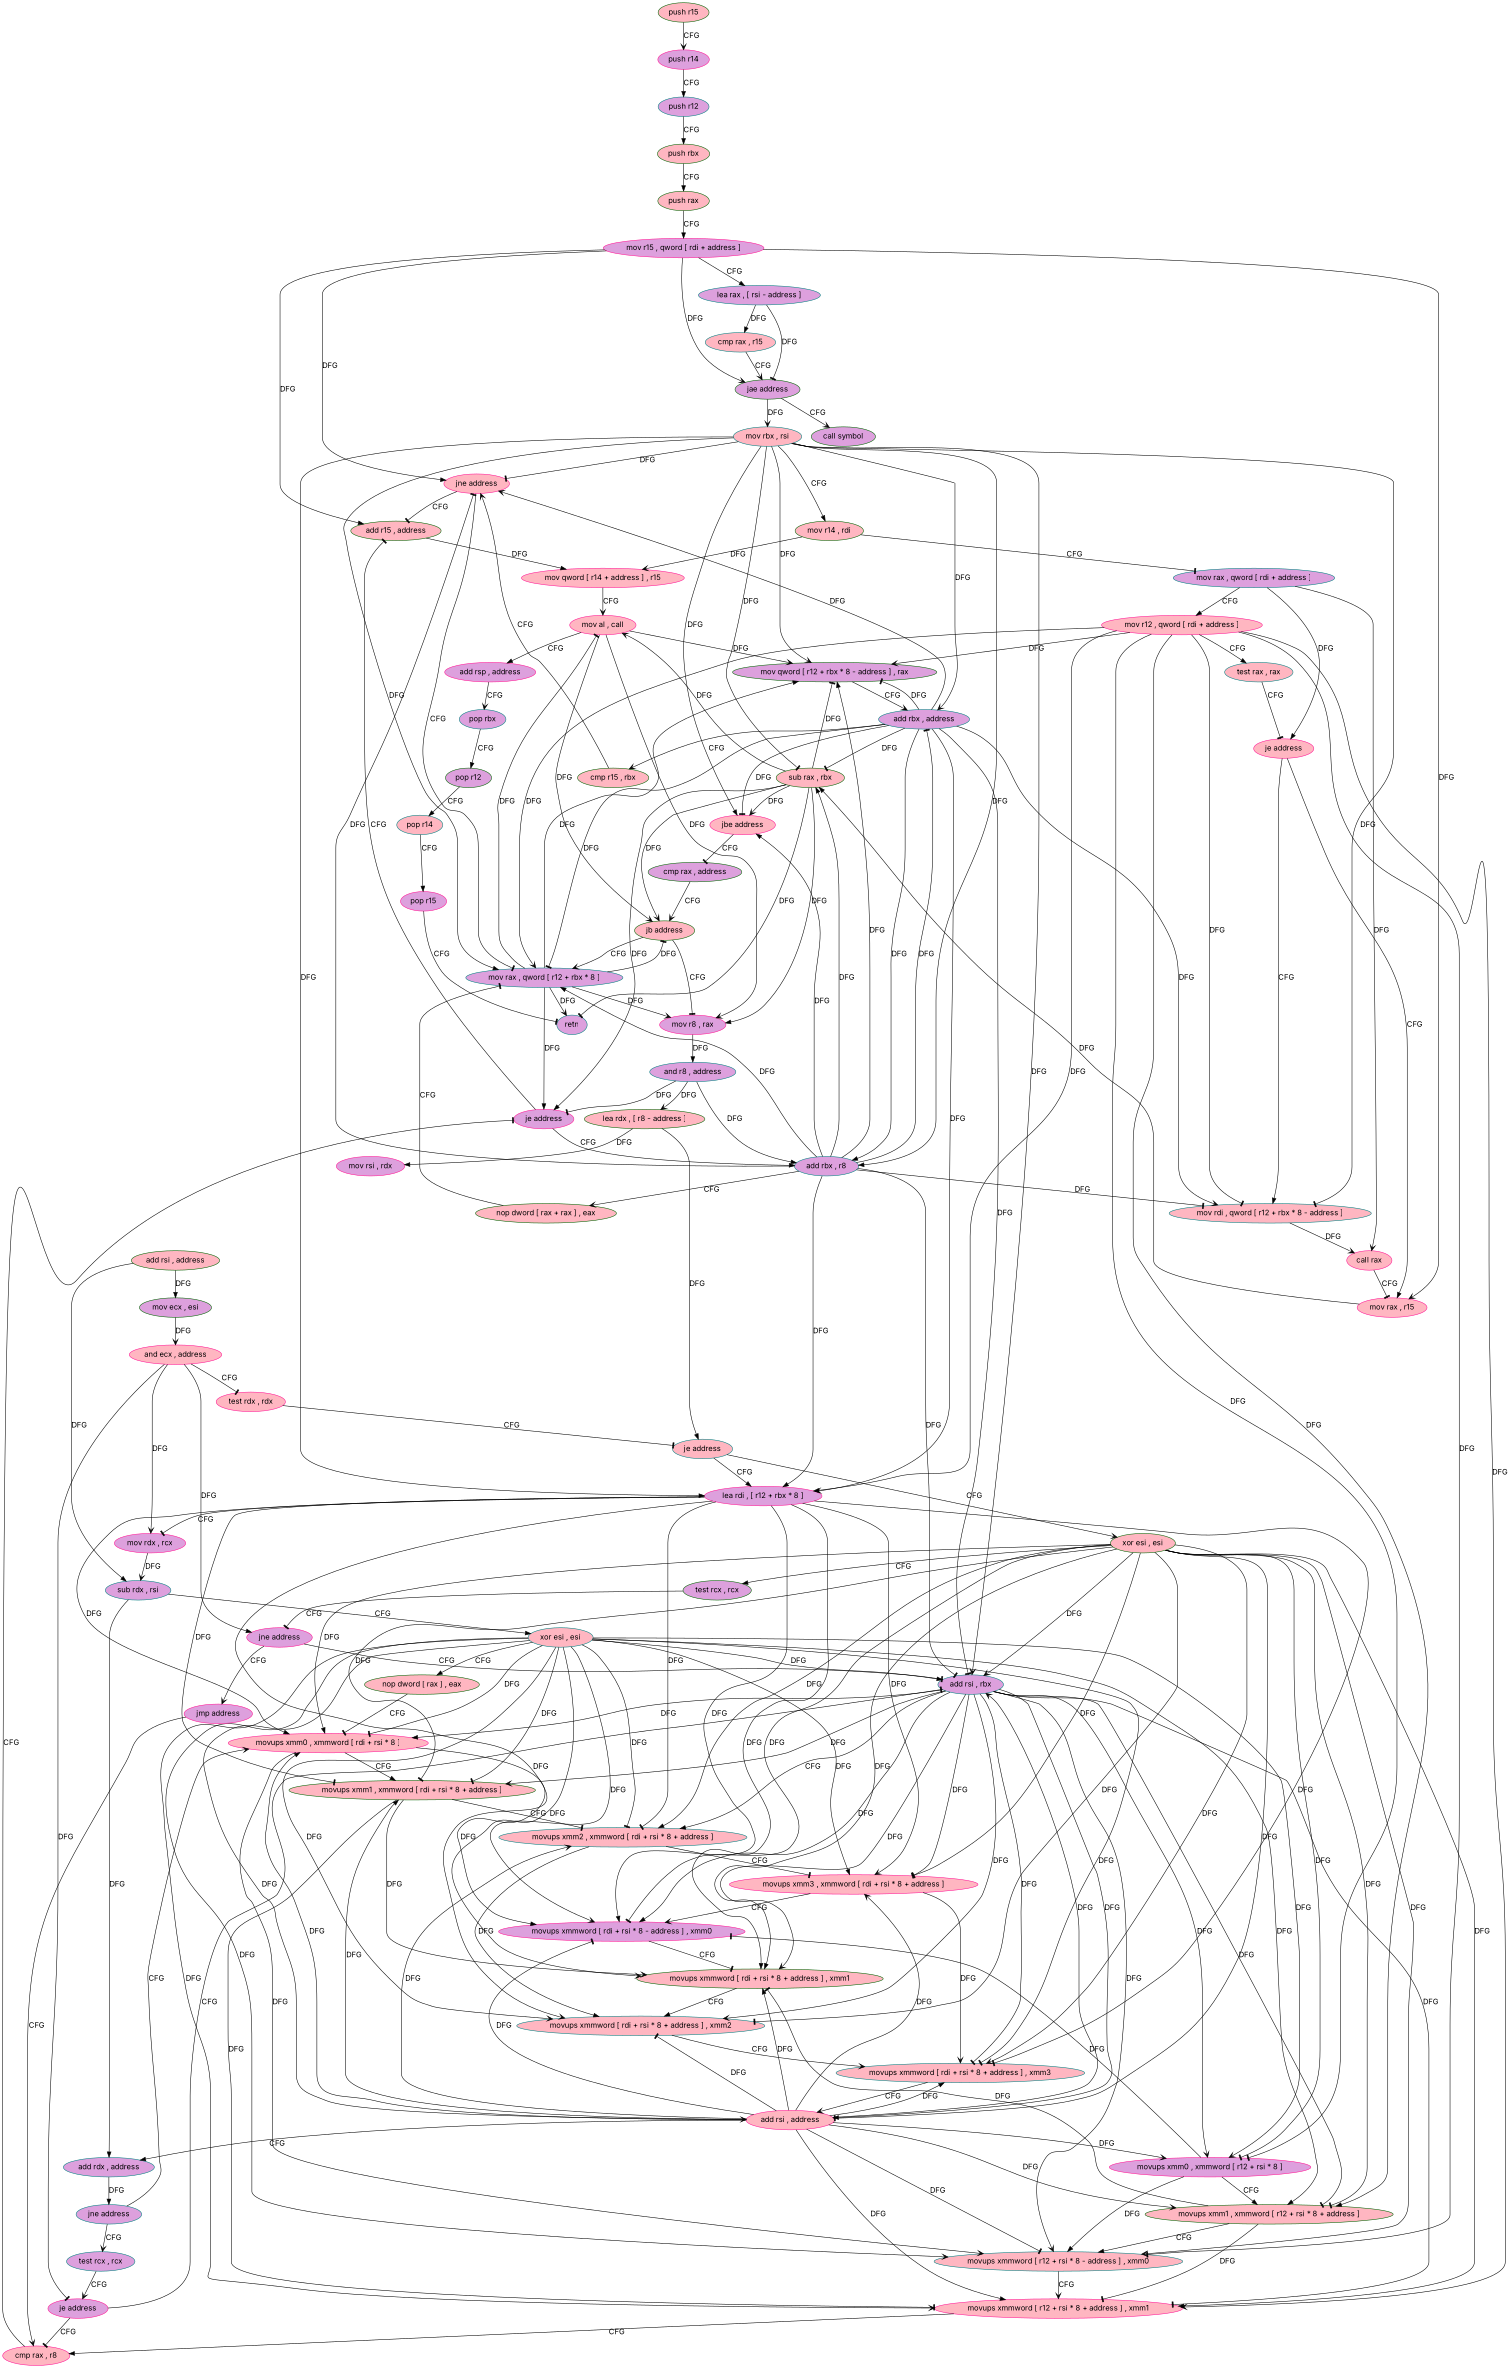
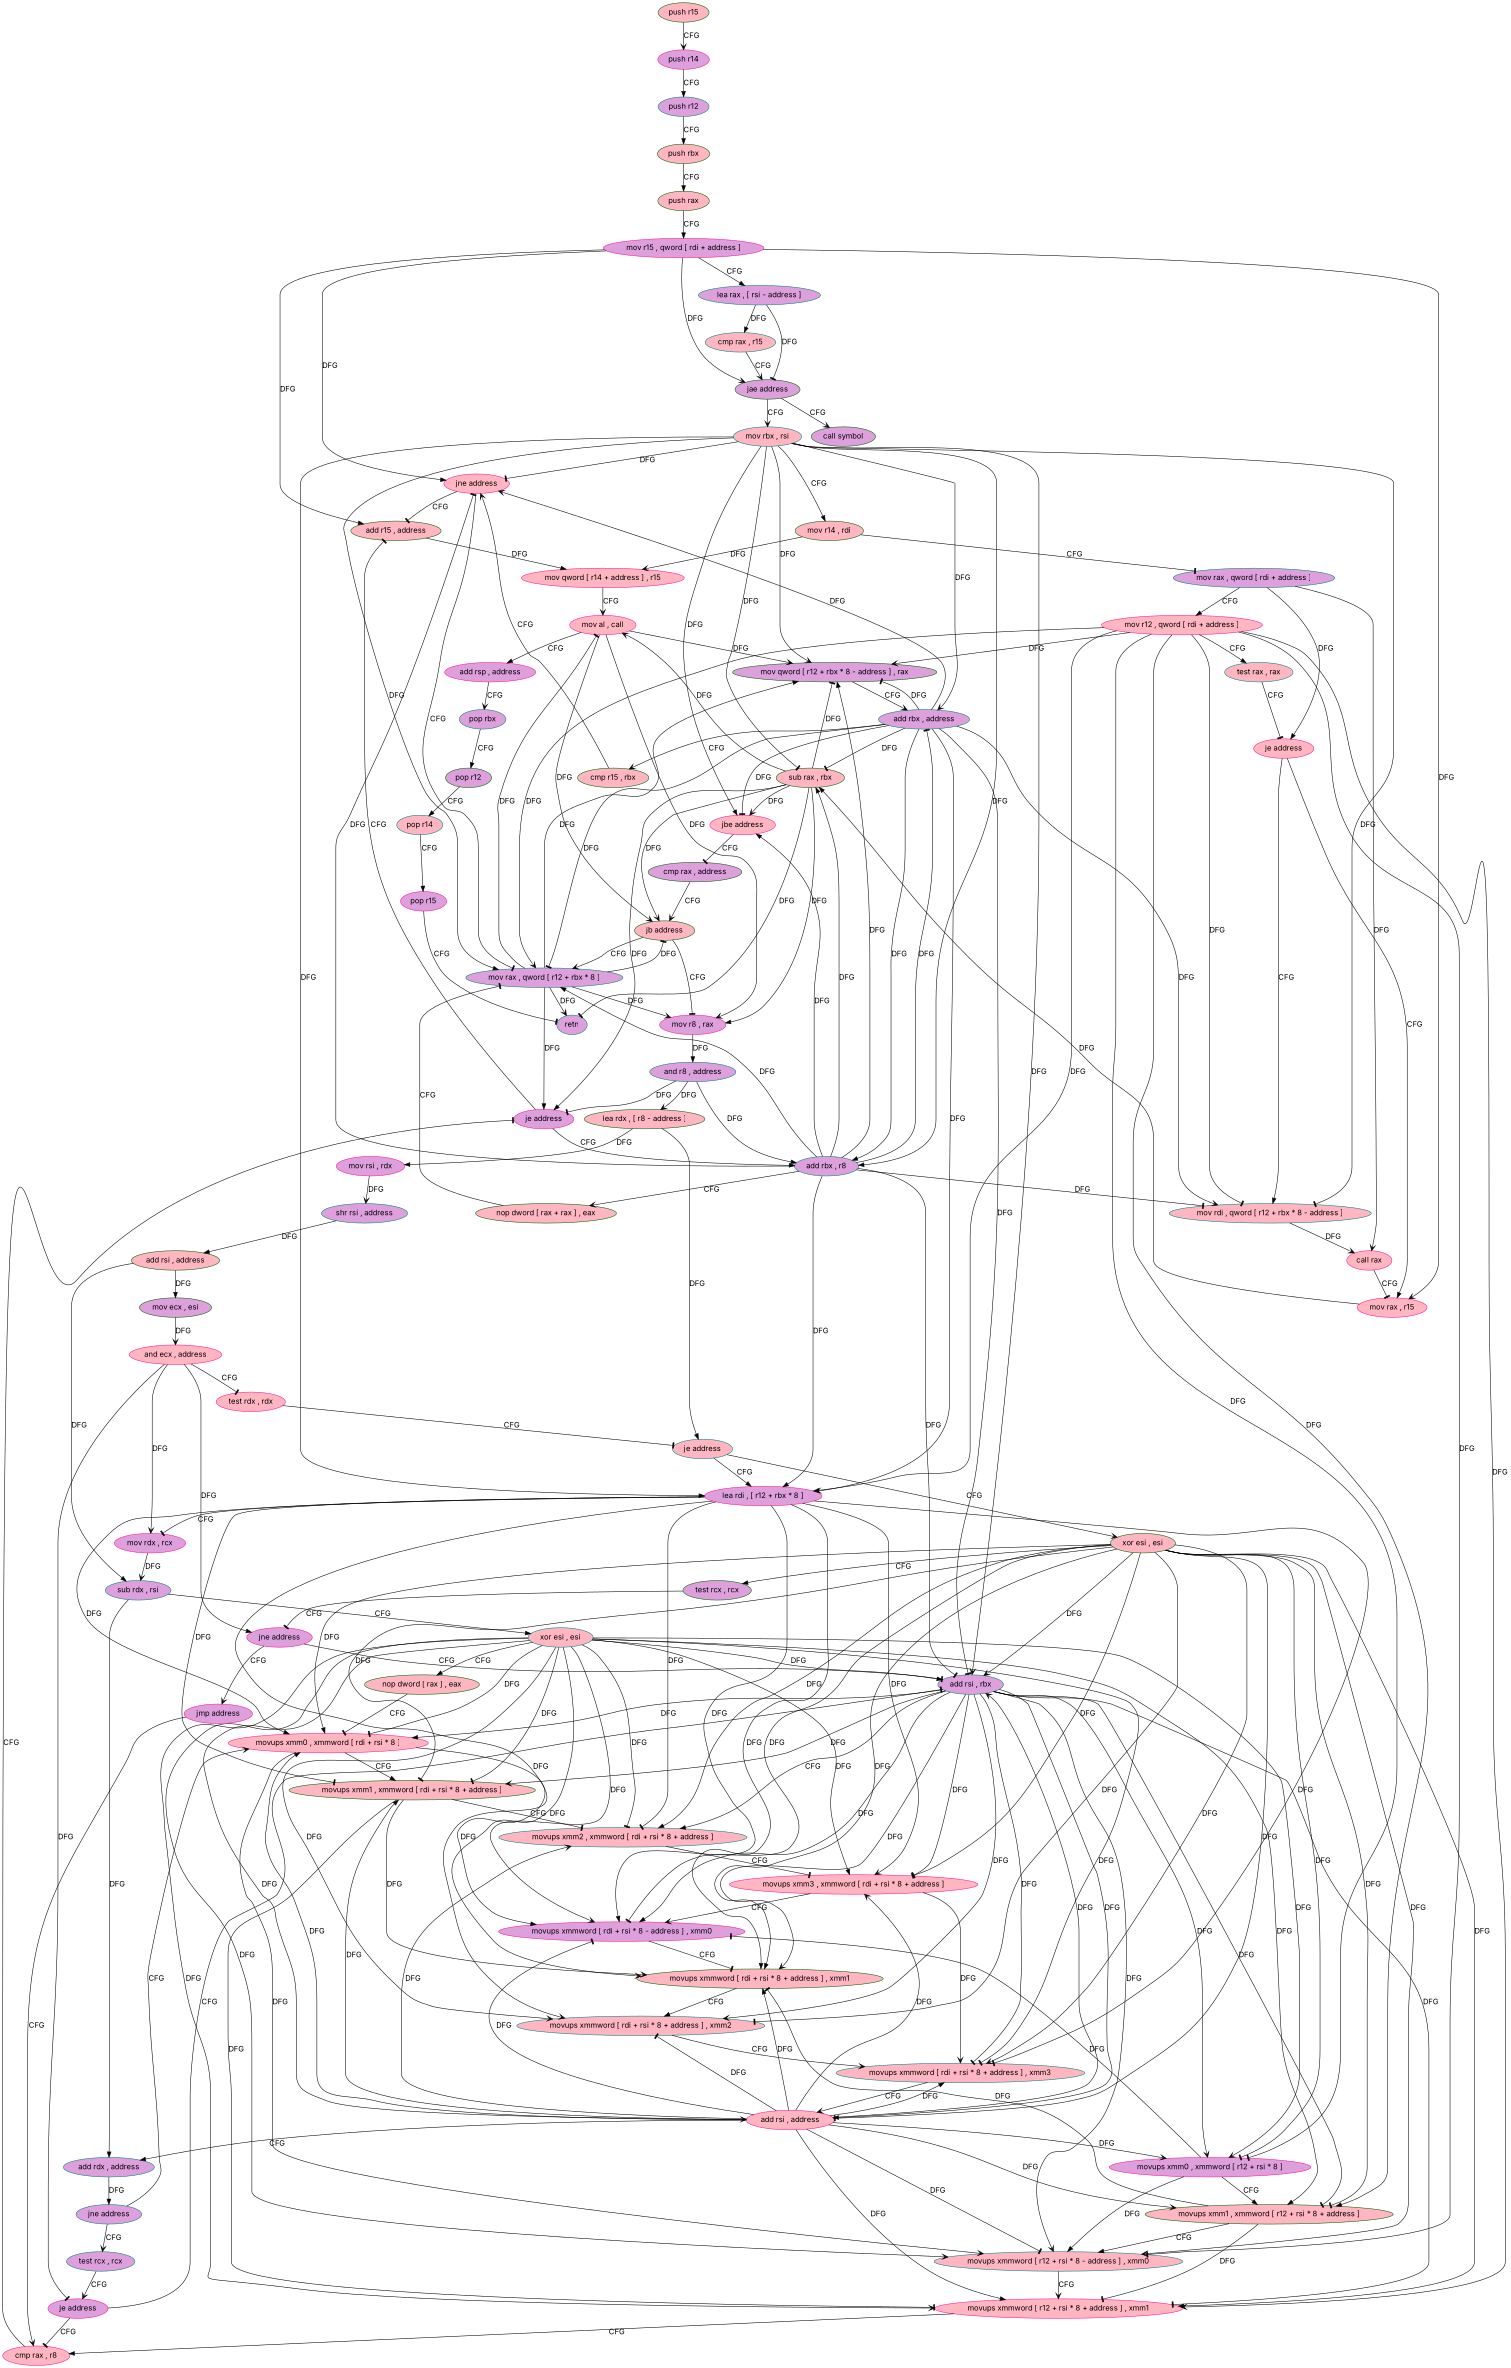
(776, 413) -> (776, 413)
none -> (365, 1213)
(475, 1933) -> none
